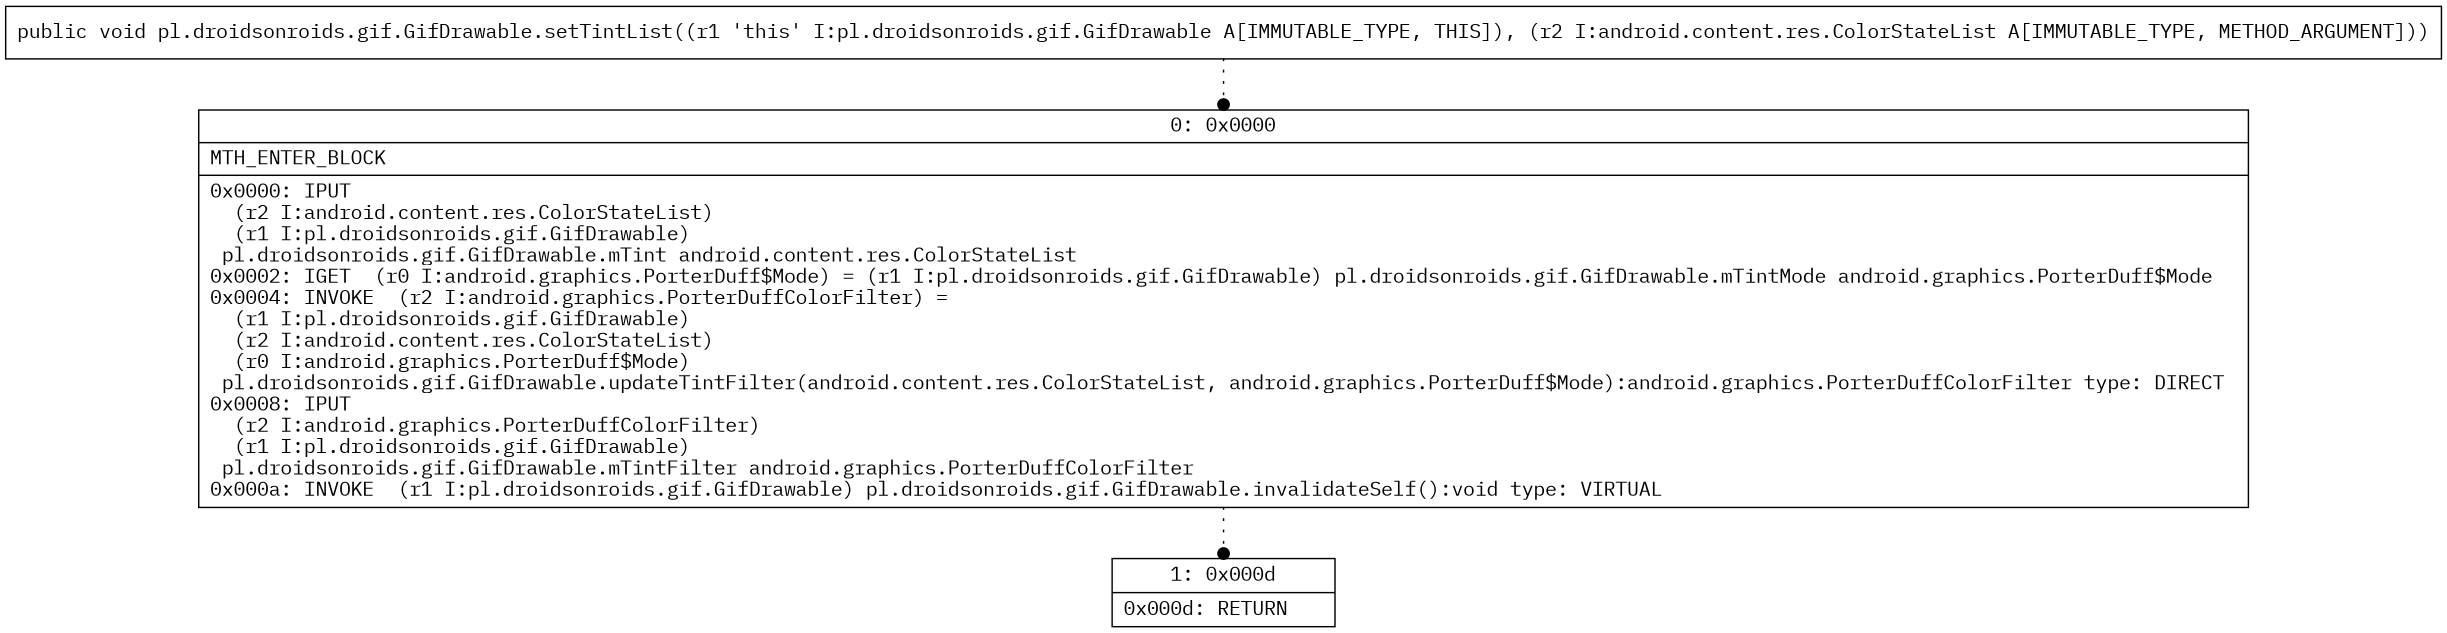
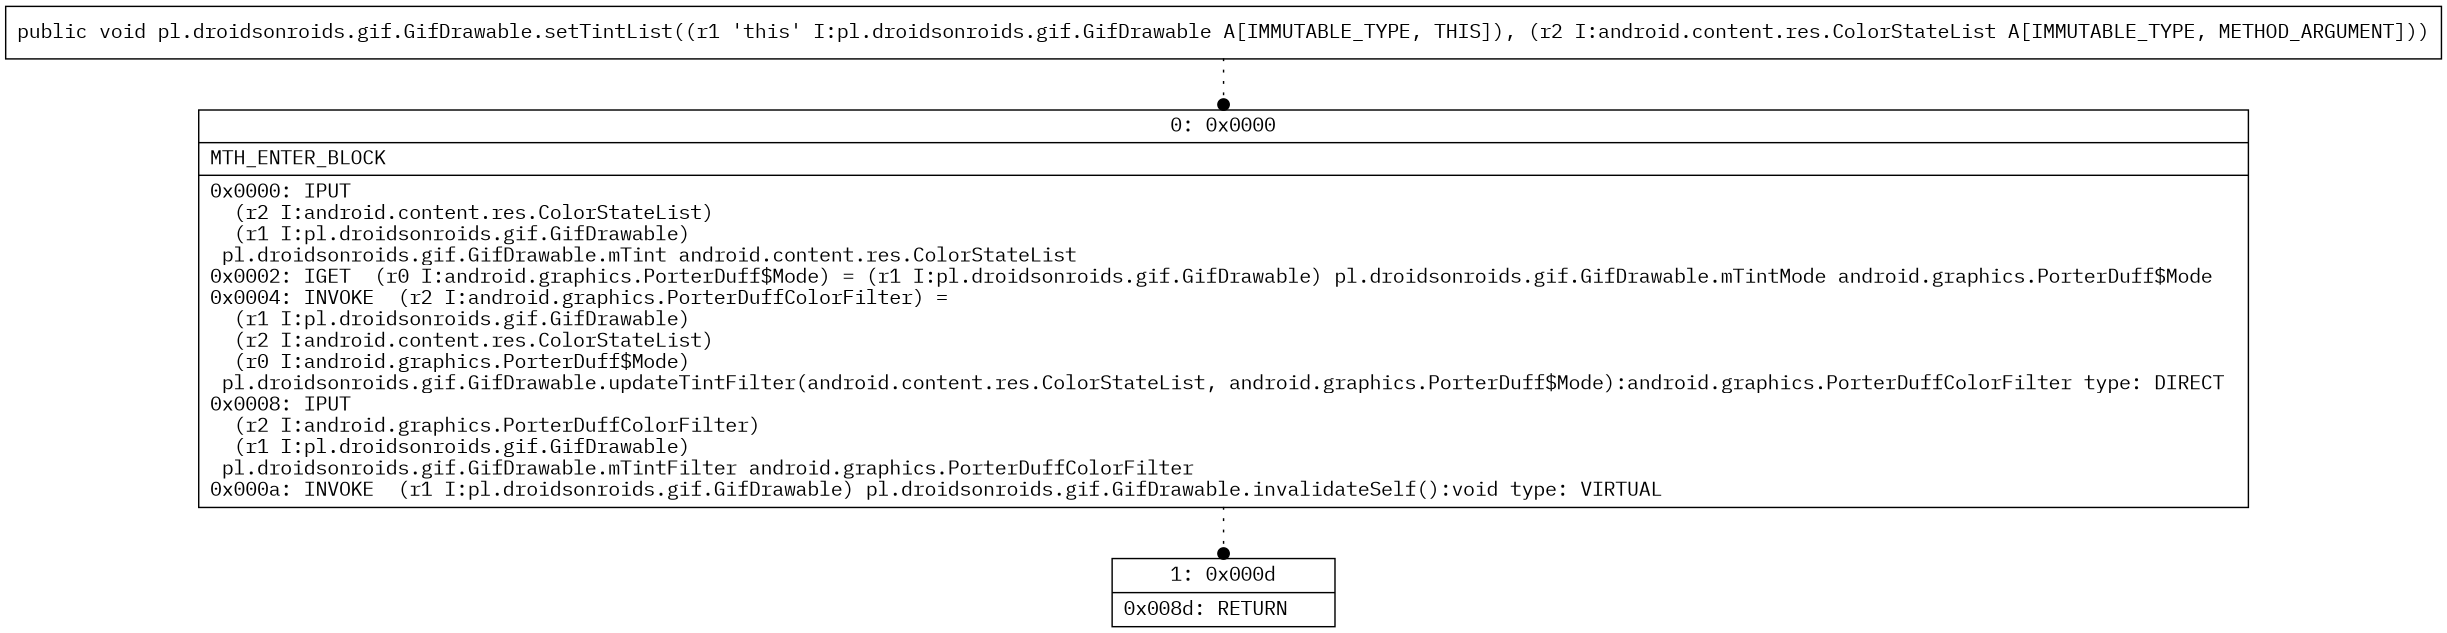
(1224, 609) -> (1224, 609)
